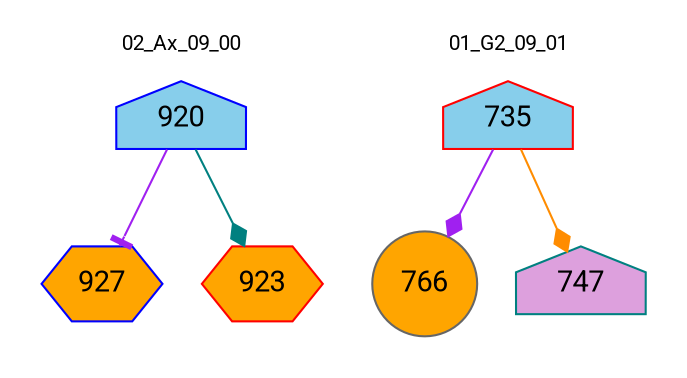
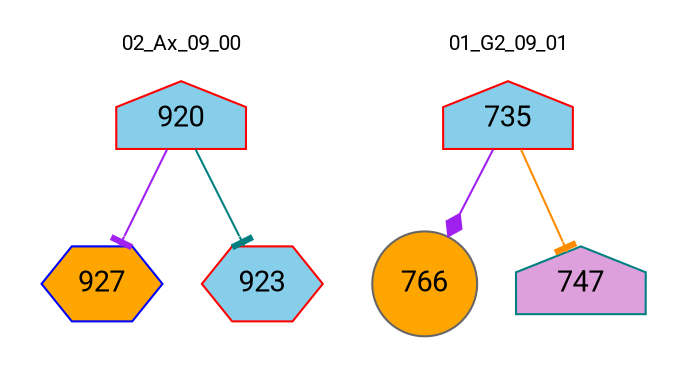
(181, 119) -> (181, 119)
(214, 186) -> (217, 193)
(539, 189) -> (542, 196)
(262, 284) -> (262, 284)
